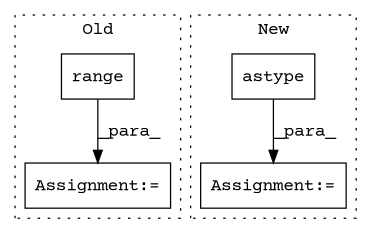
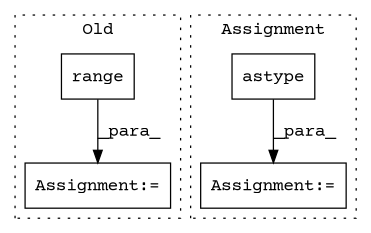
(273, 29) -> (273, 29)
